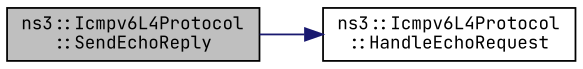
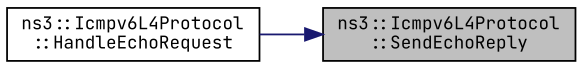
(282, 34) -> (282, 34)
